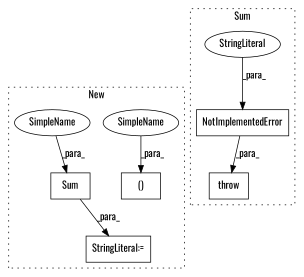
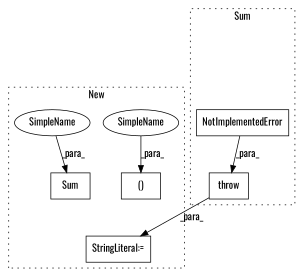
(243, 44) -> none
(92, 215) -> (178, 215)
